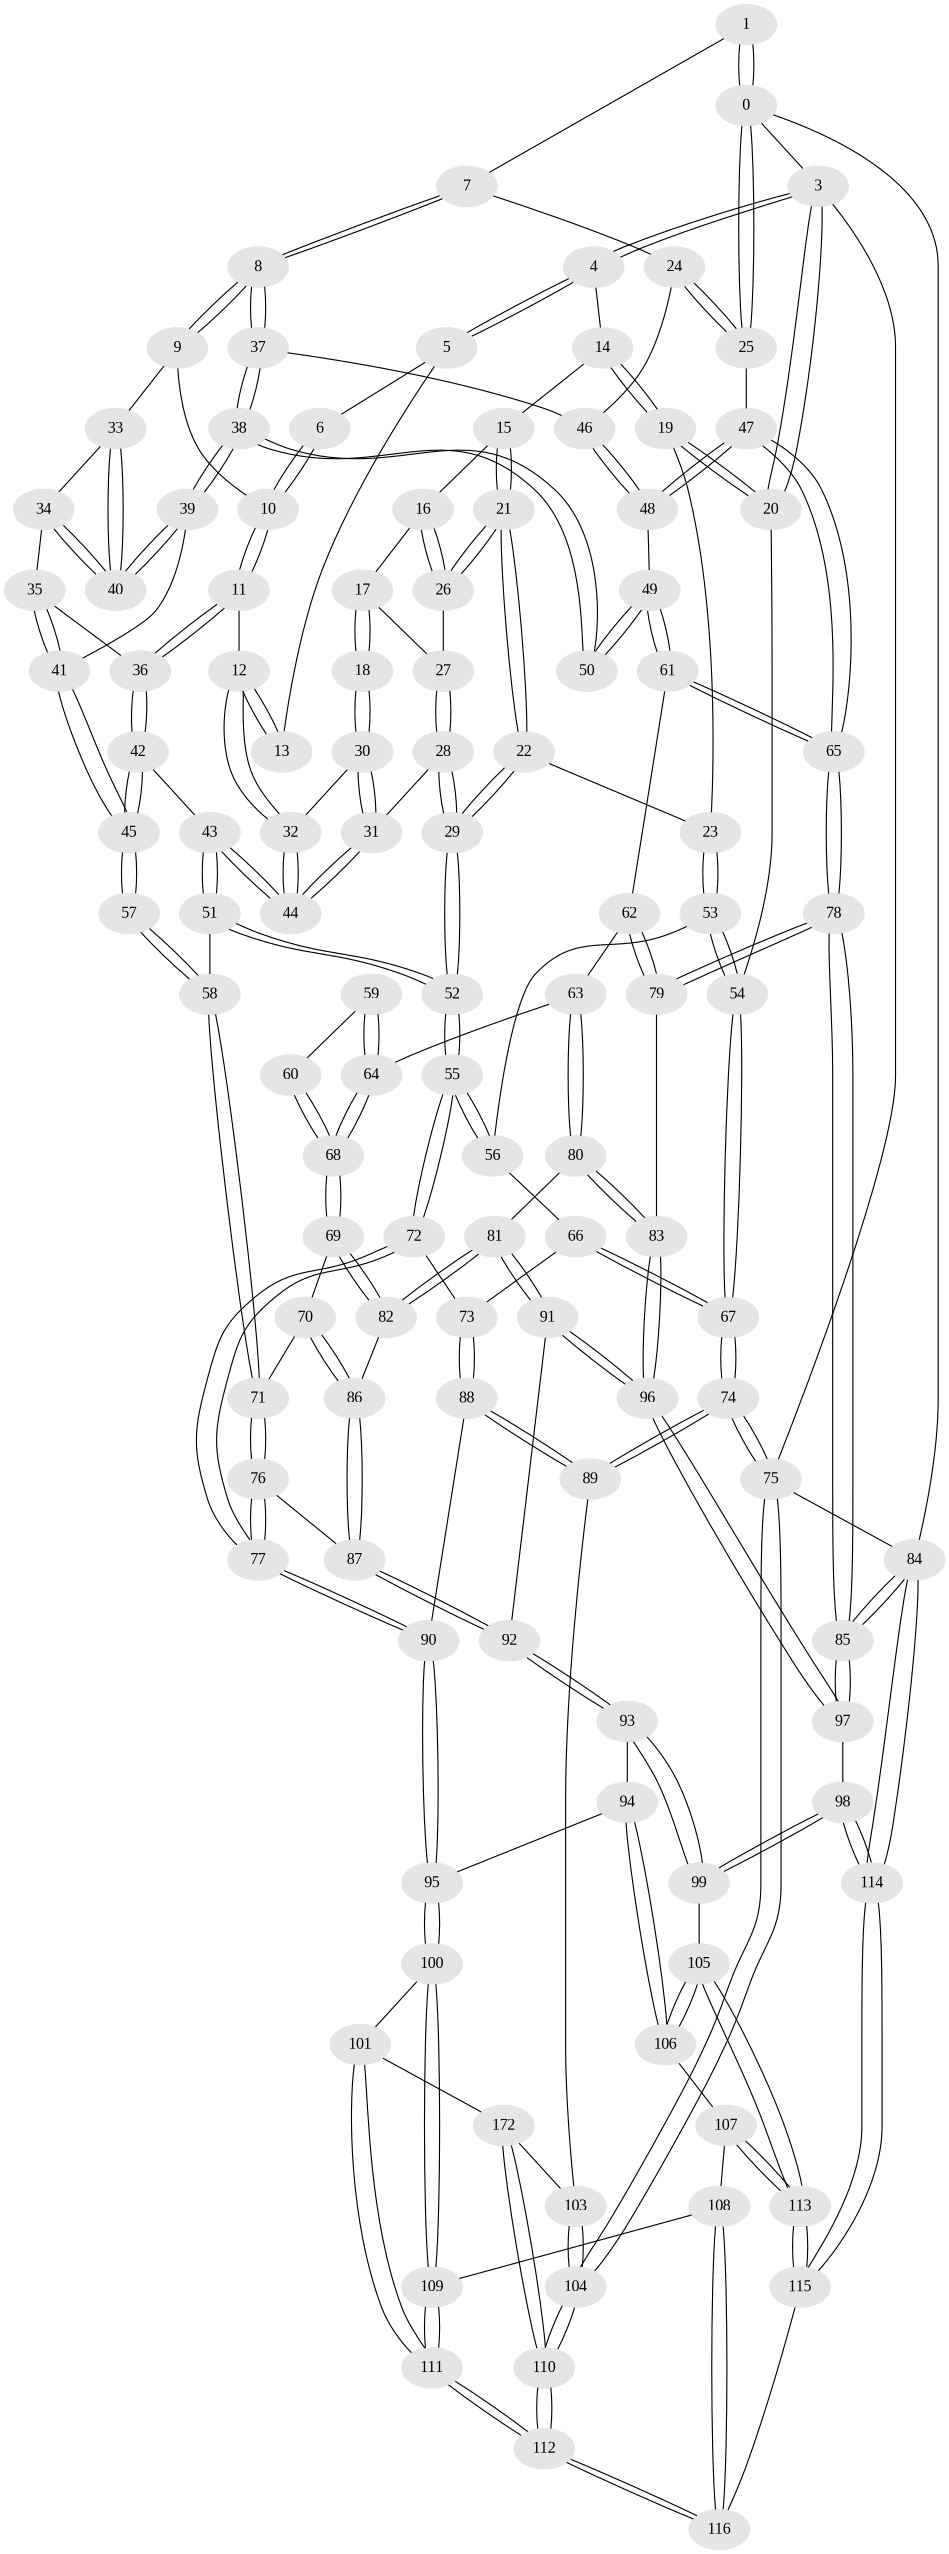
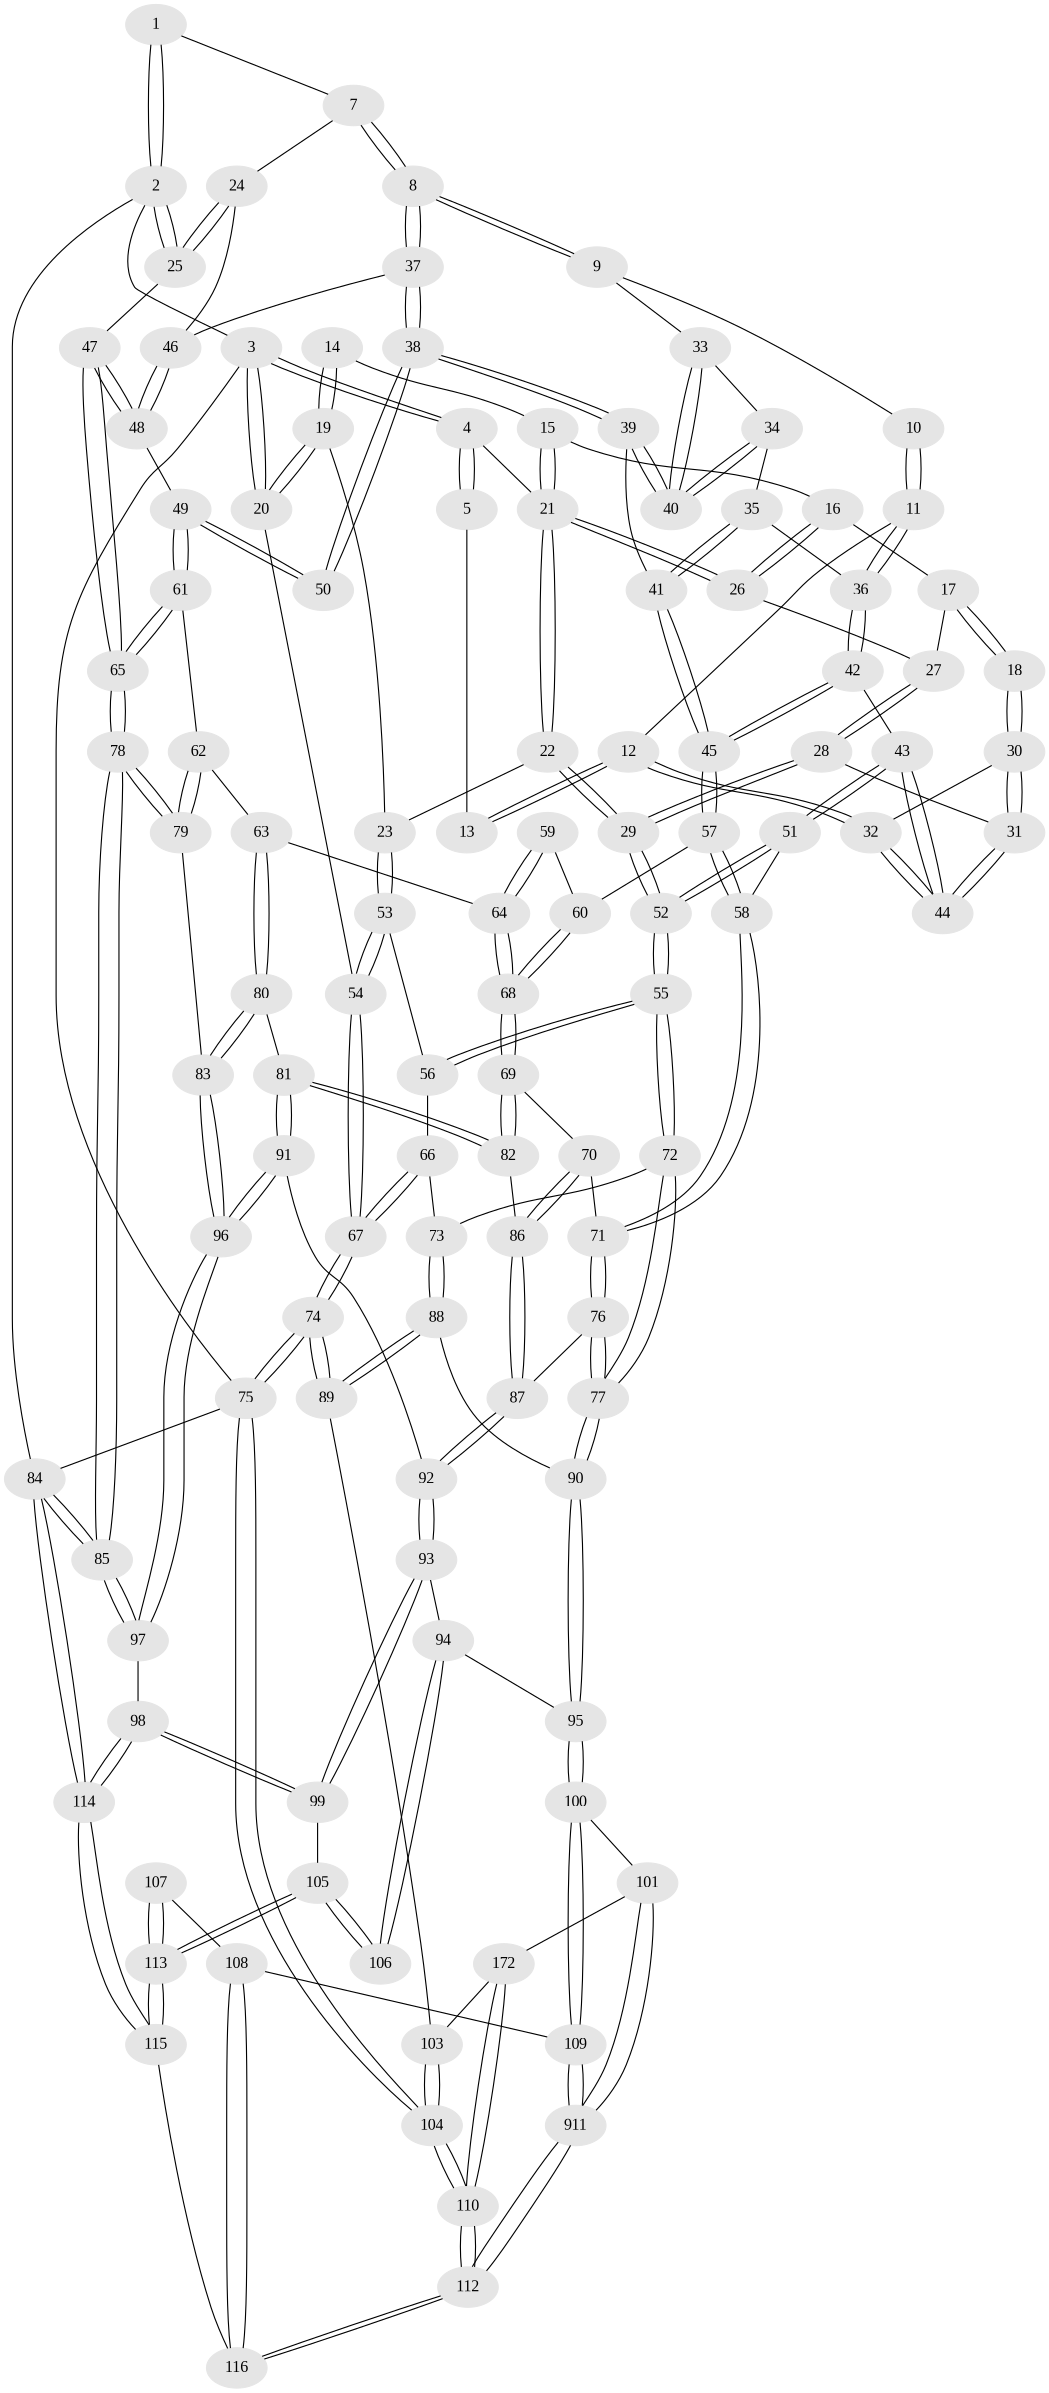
(746, 105) -> (156, 186)
(598, 308) -> (507, 469)
(320, 429) -> none
none -> (645, 873)
(696, 2085) -> none
(432, 2368) -> (576, 2125)
